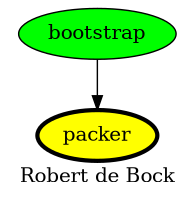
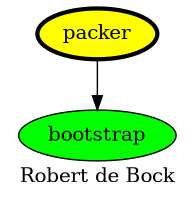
(97, 78) -> (97, 78)
